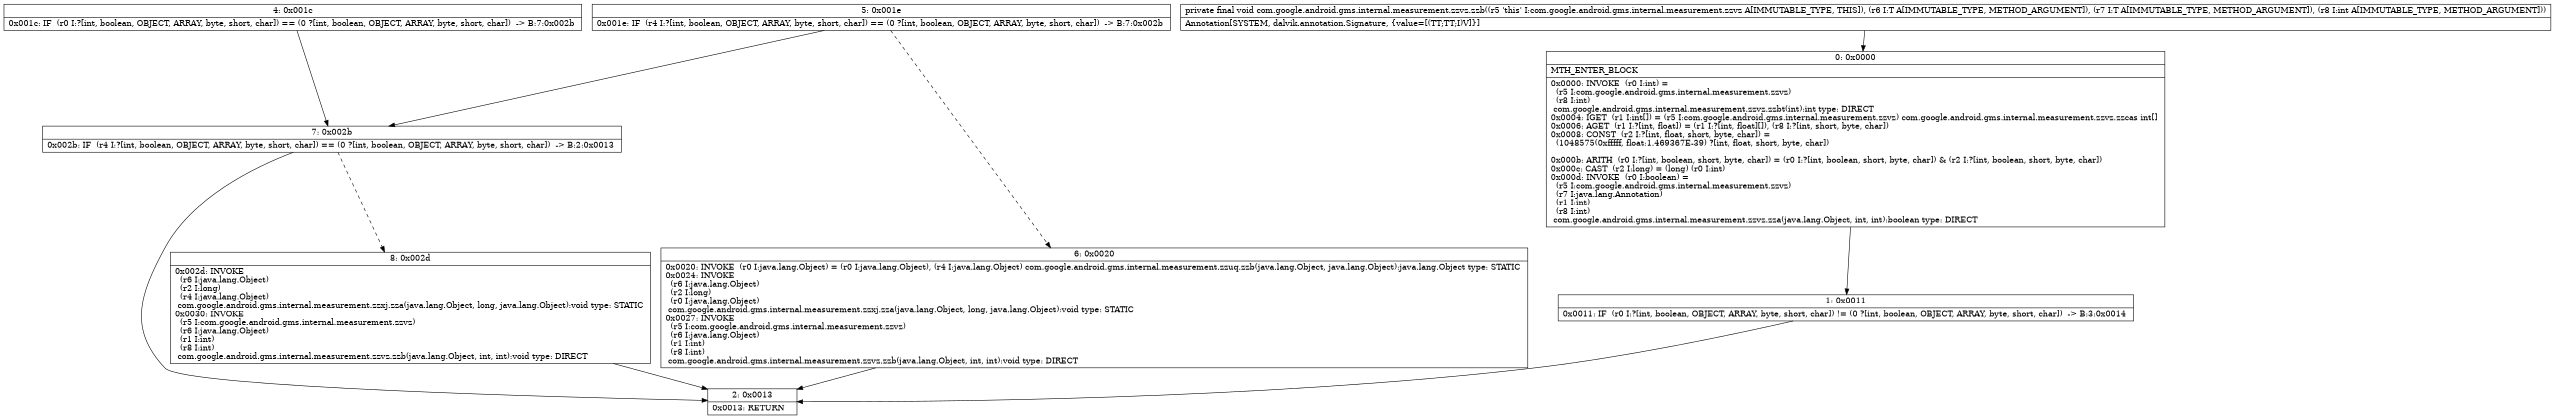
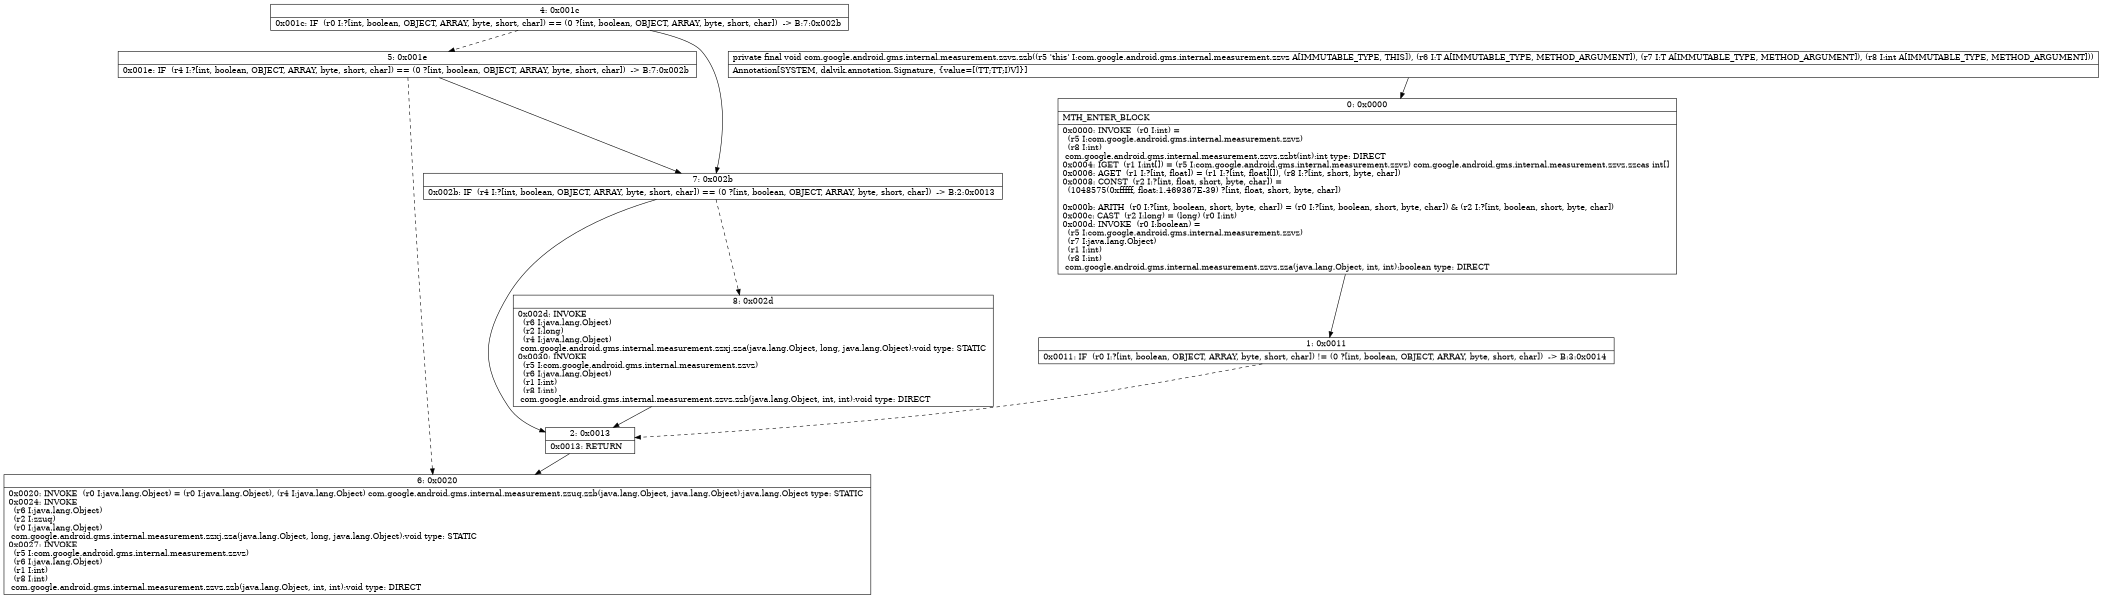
none -> (486, 40)
(1607, 195) -> (1110, 242)
(688, 293) -> (32, 519)
(839, 378) -> (555, 463)
(1300, 388) -> (953, 412)
